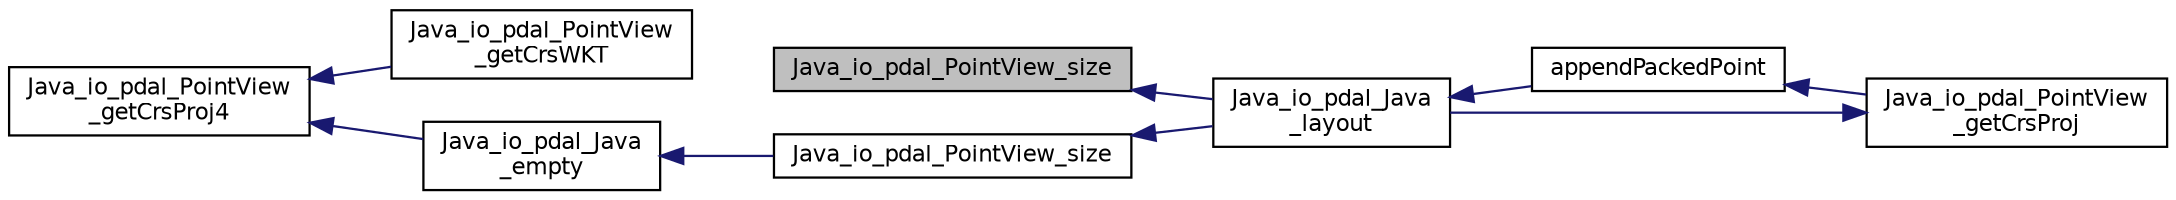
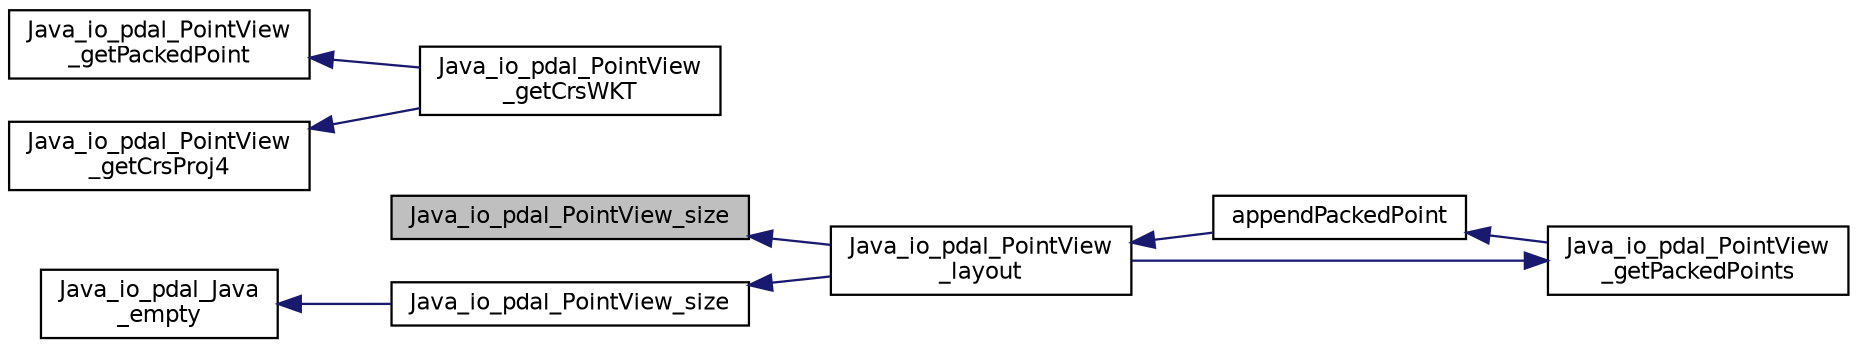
none -> (159, 44)
(1332, 113) -> (981, 261)
(2017, 113) -> (1698, 261)
(378, 133) -> none
